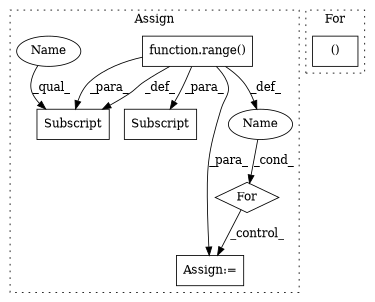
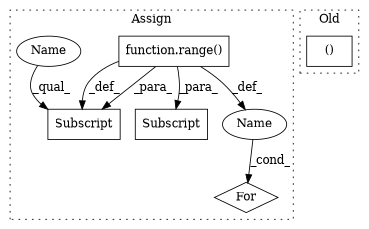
(335, 20) -> (329, 20)
(210, 271) -> none
